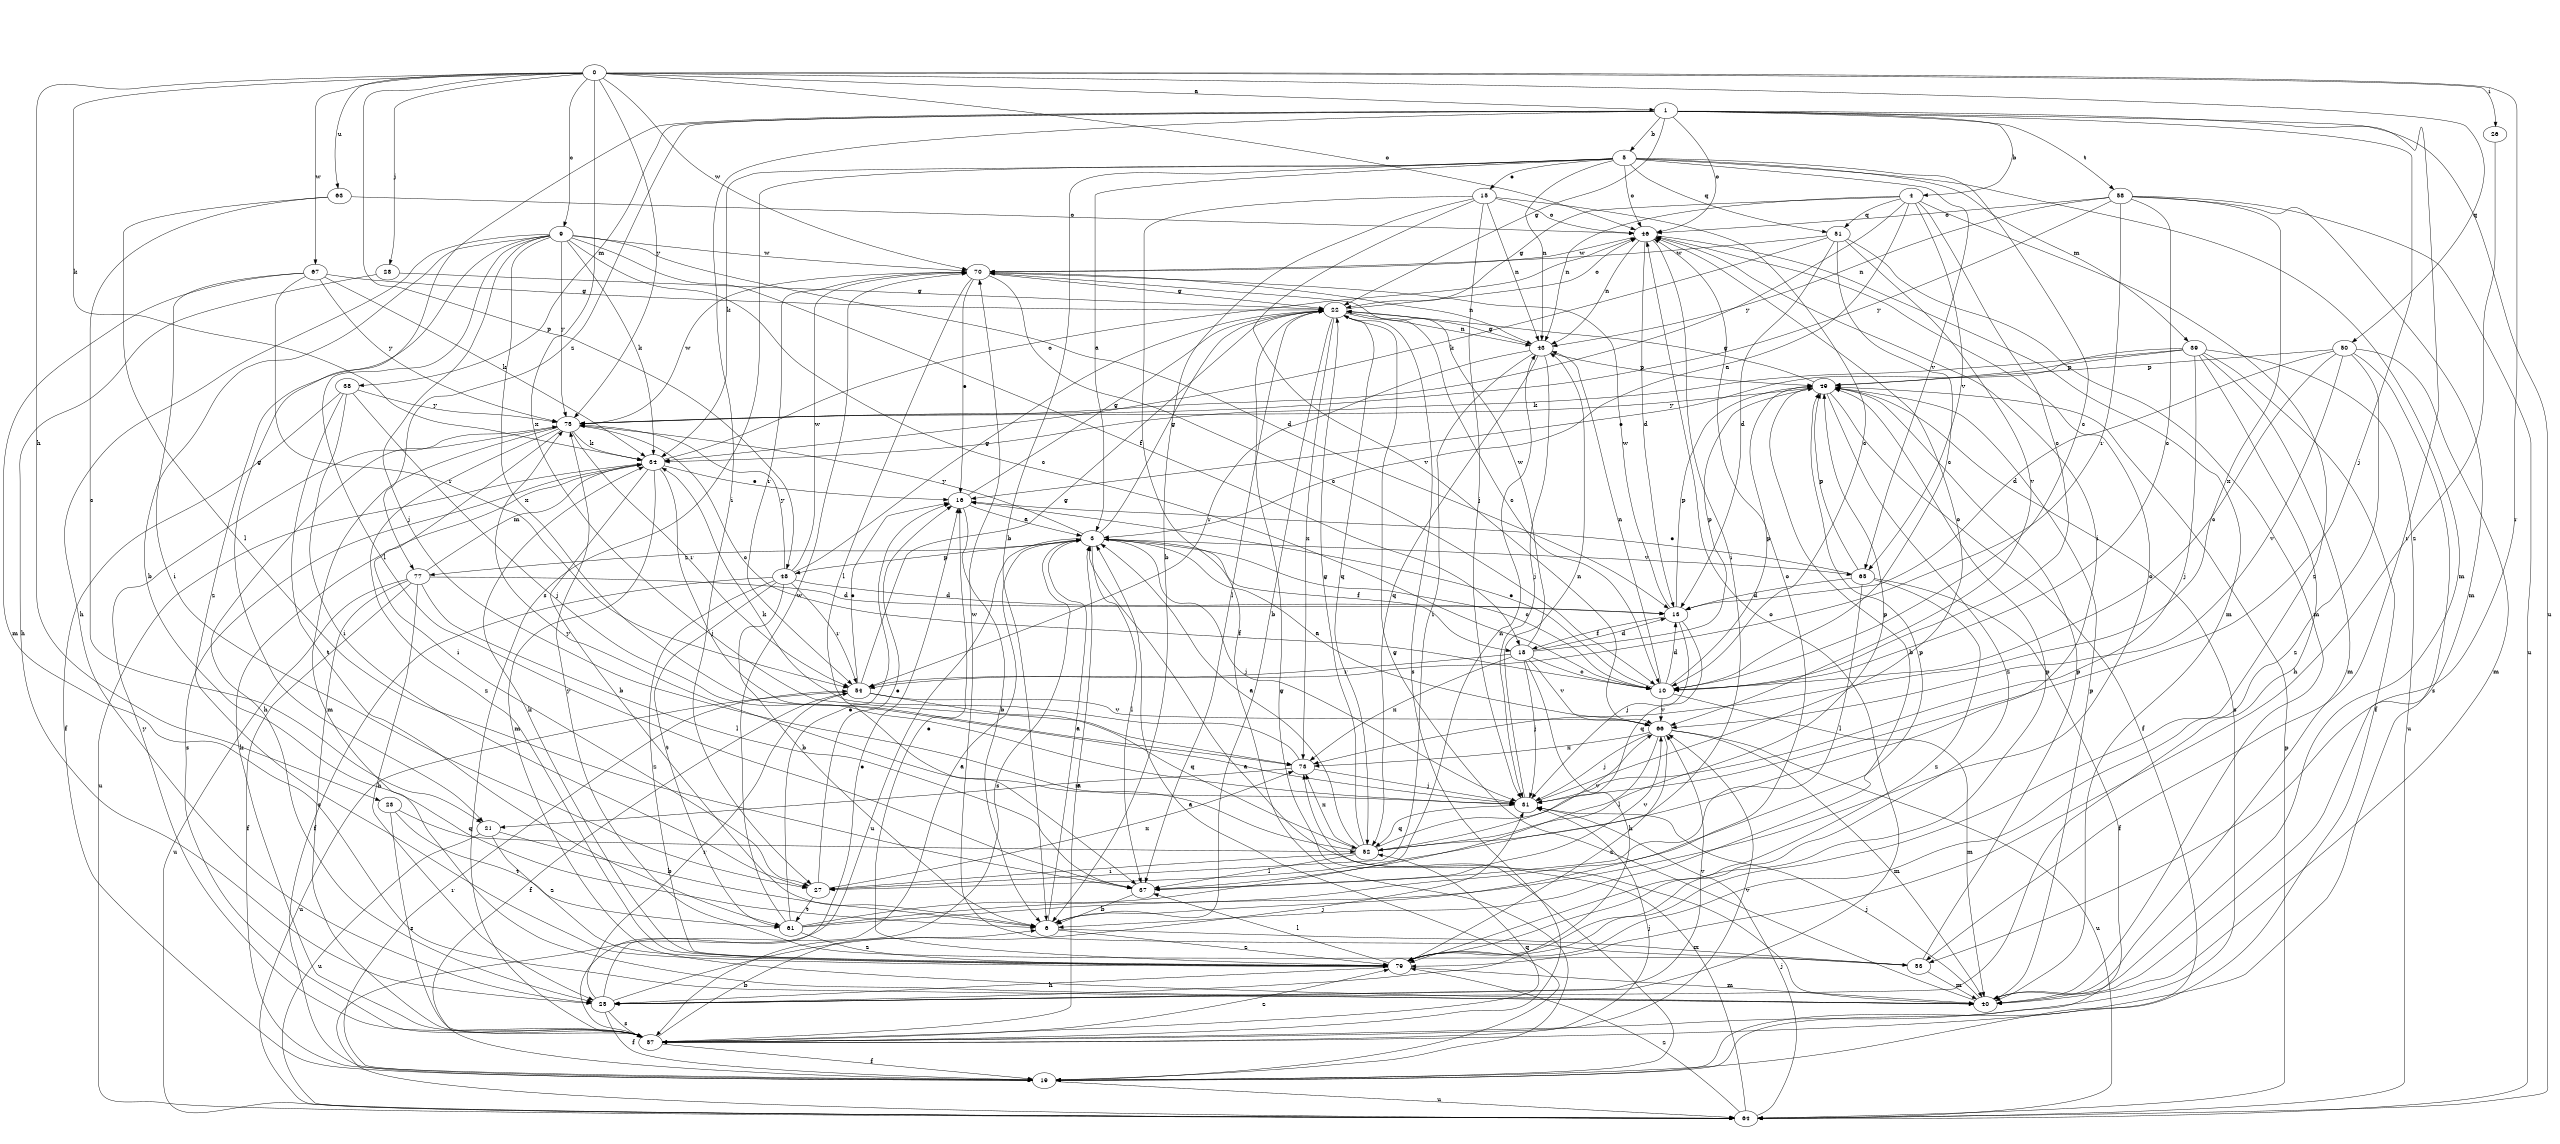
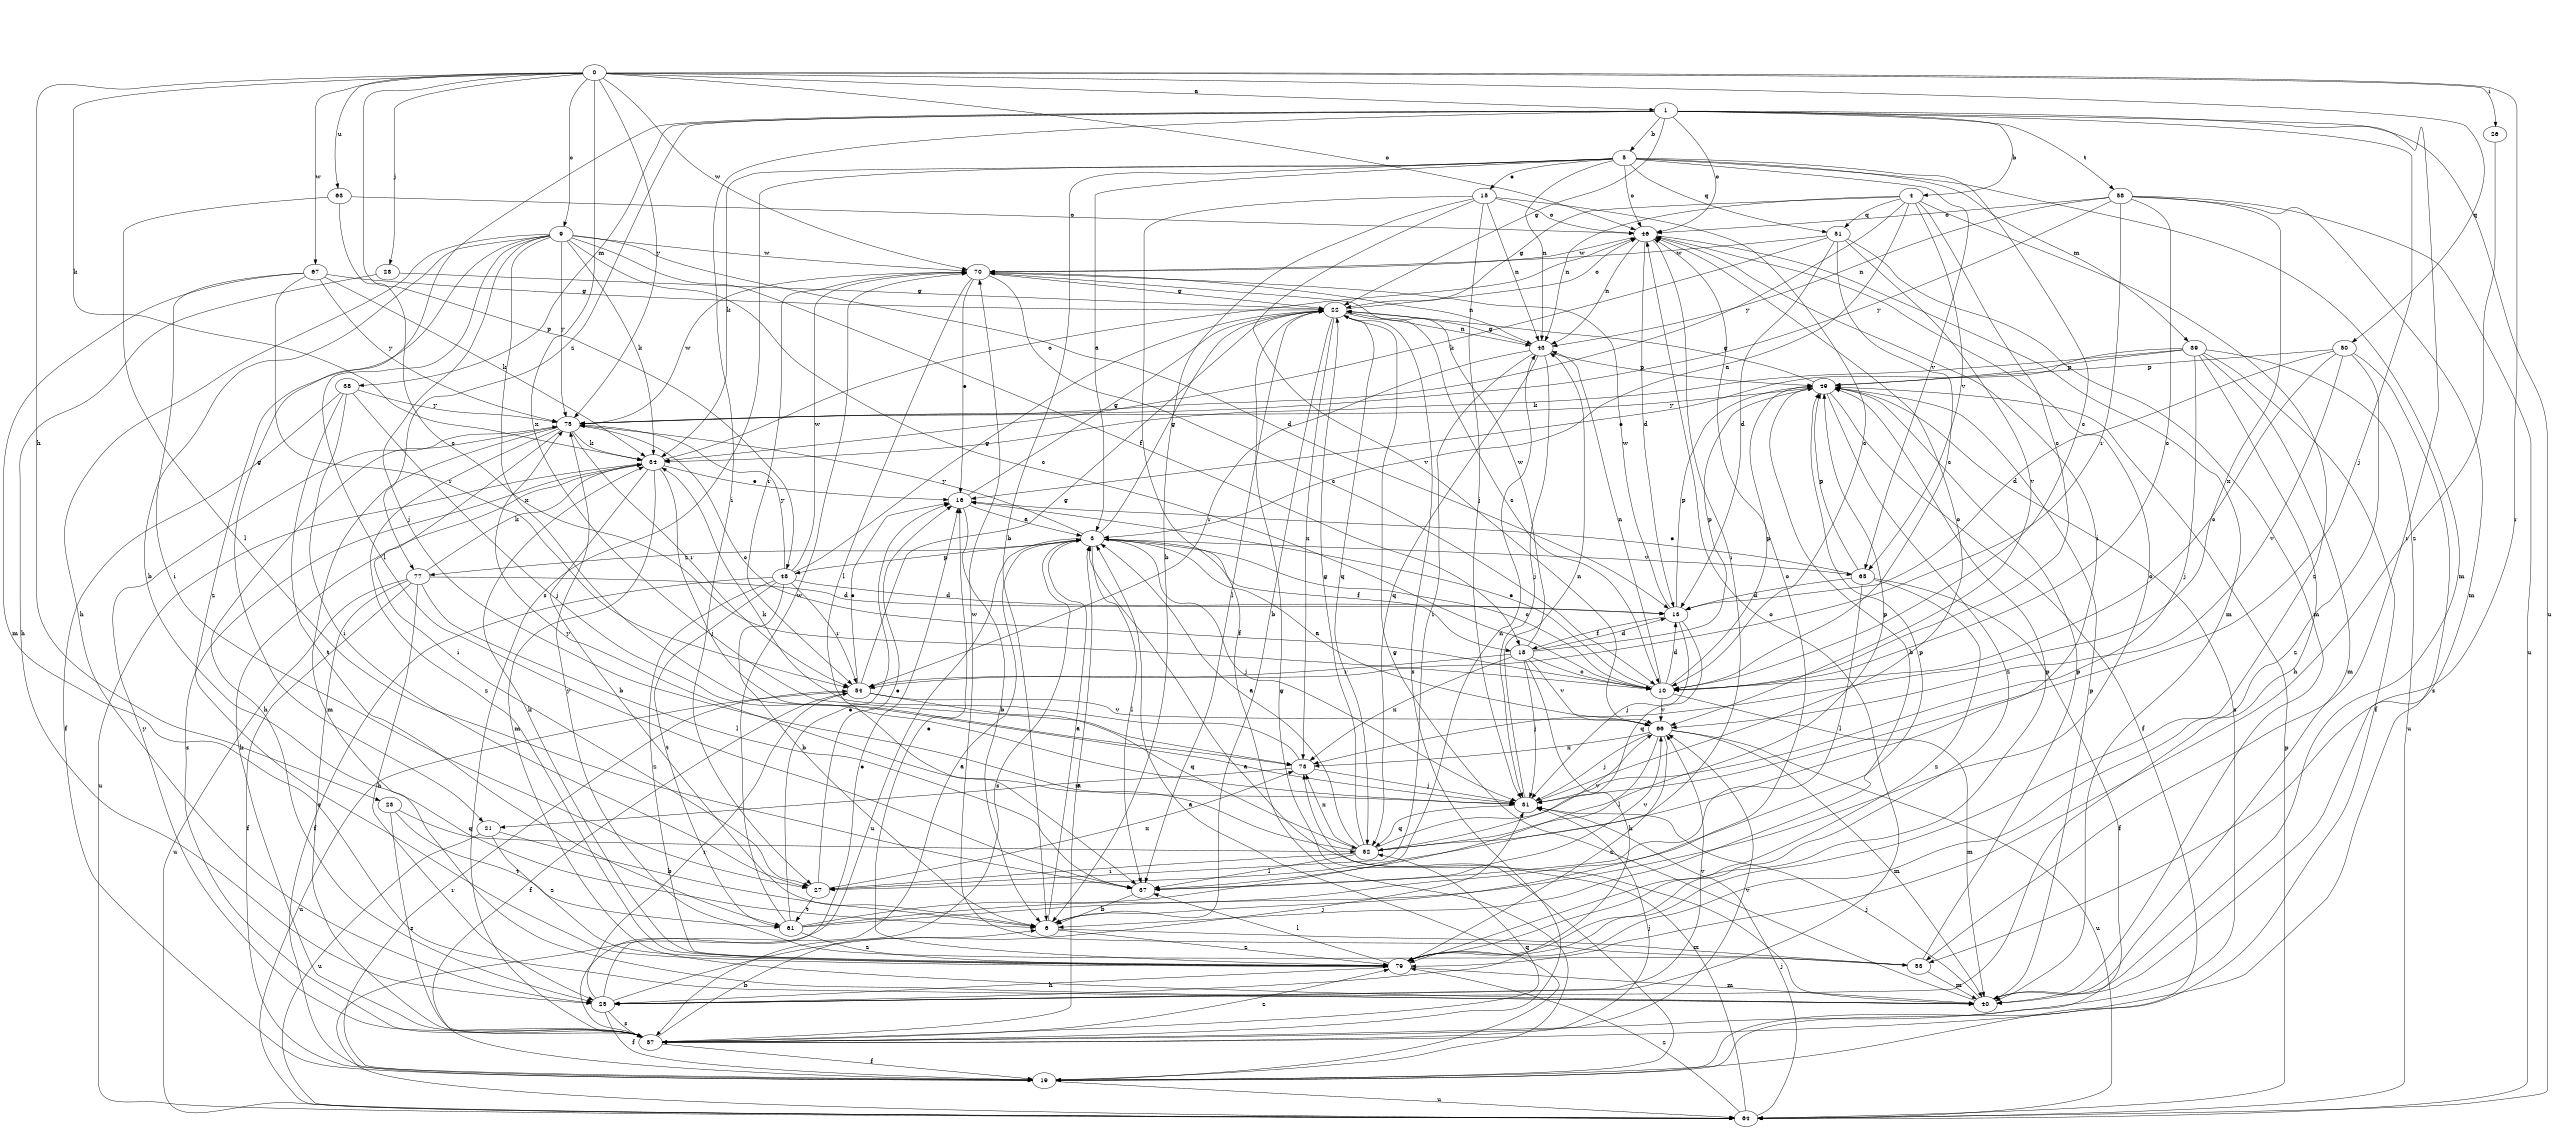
(517, 520) -> (517, 520)
(90, 553) -> (915, 642)
(2422, 764) -> none
